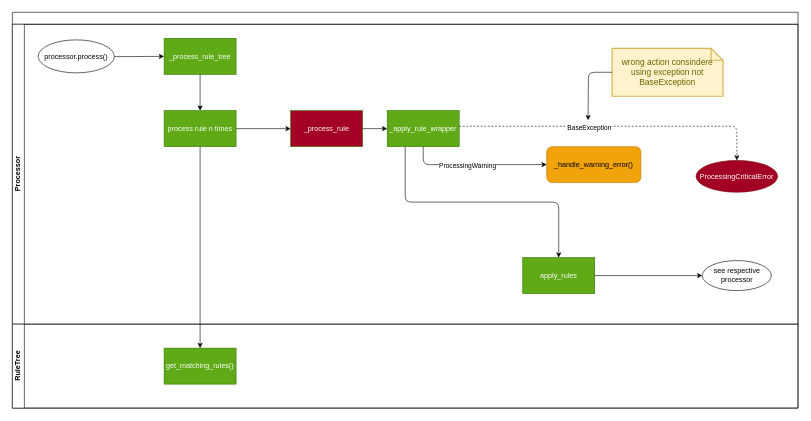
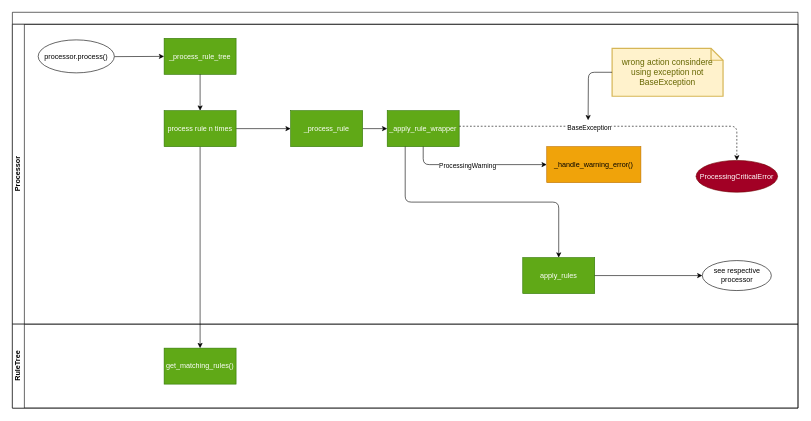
(327, 129) -> (327, 129)
(594, 165) -> (594, 165)
